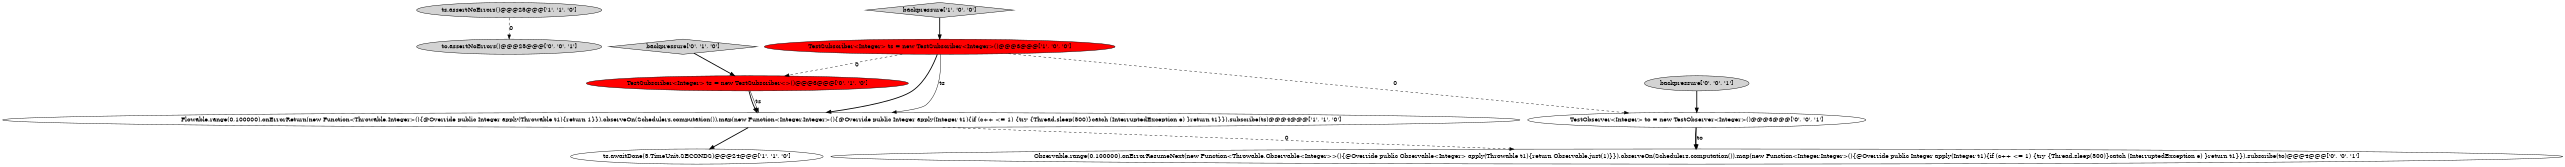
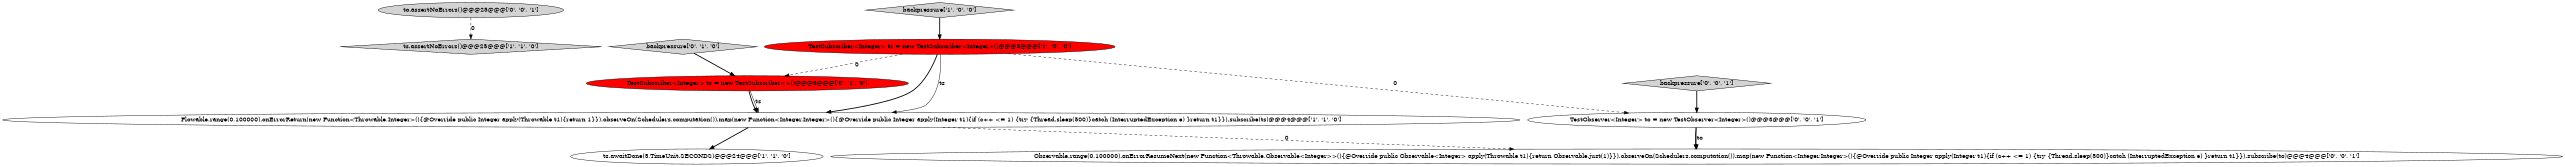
(509, 10) -> (471, 47)
(509, 26) -> (471, 26)
(1697, 83) -> (1697, 83)
